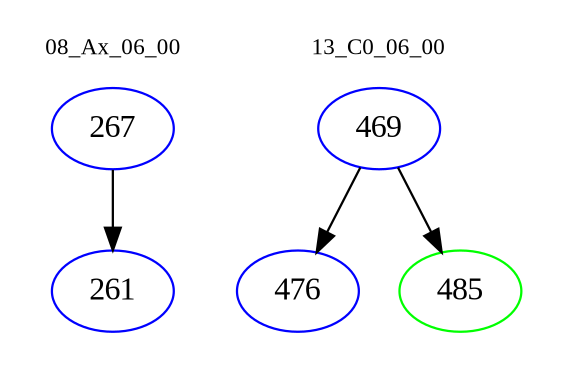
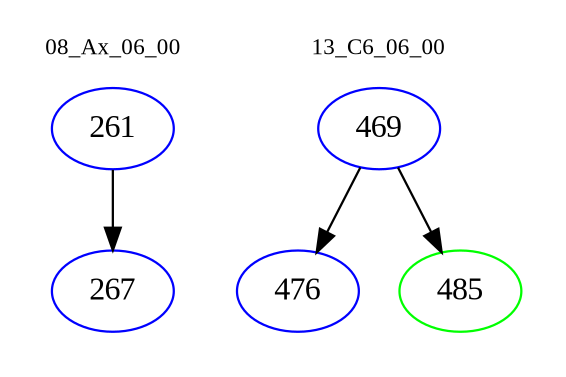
(379, 49) -> (379, 49)
(113, 199) -> (113, 199)
